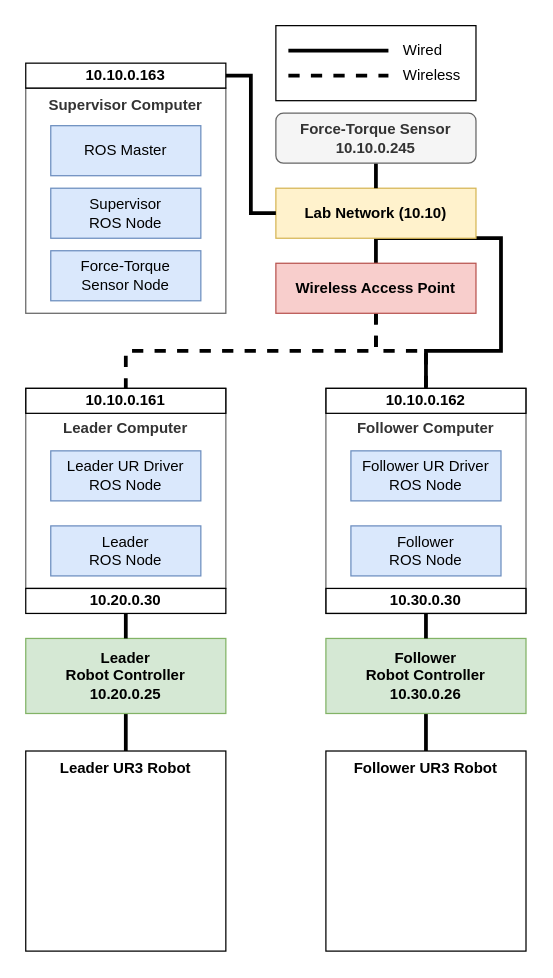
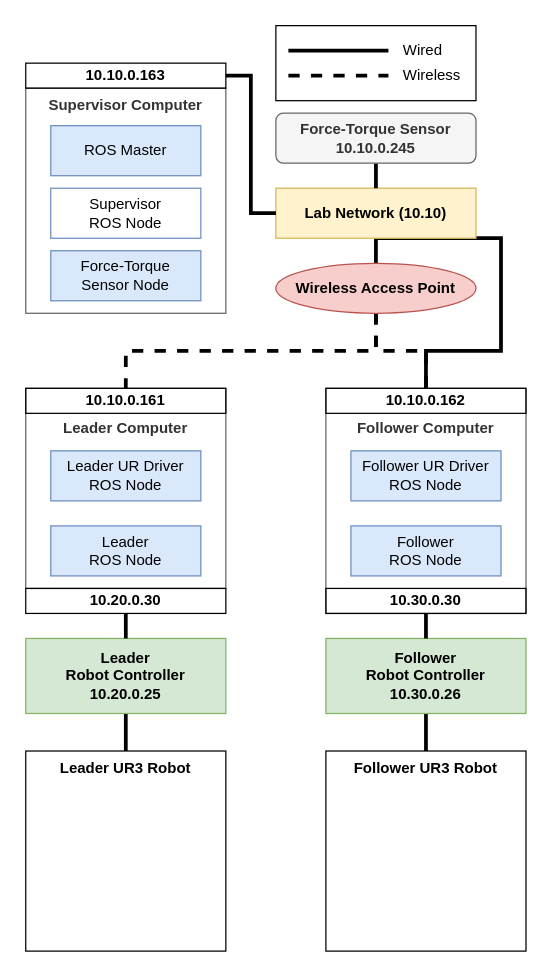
(126, 213) -> (126, 213)
(376, 288) -> (376, 288)
